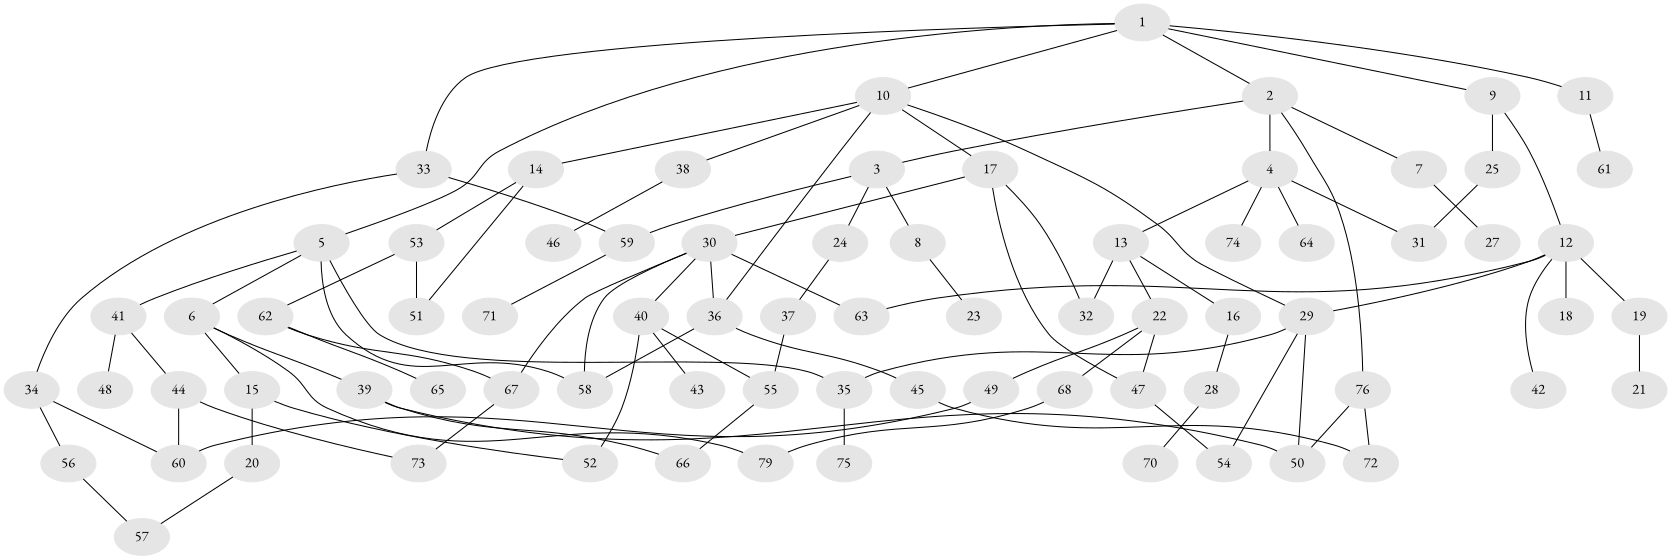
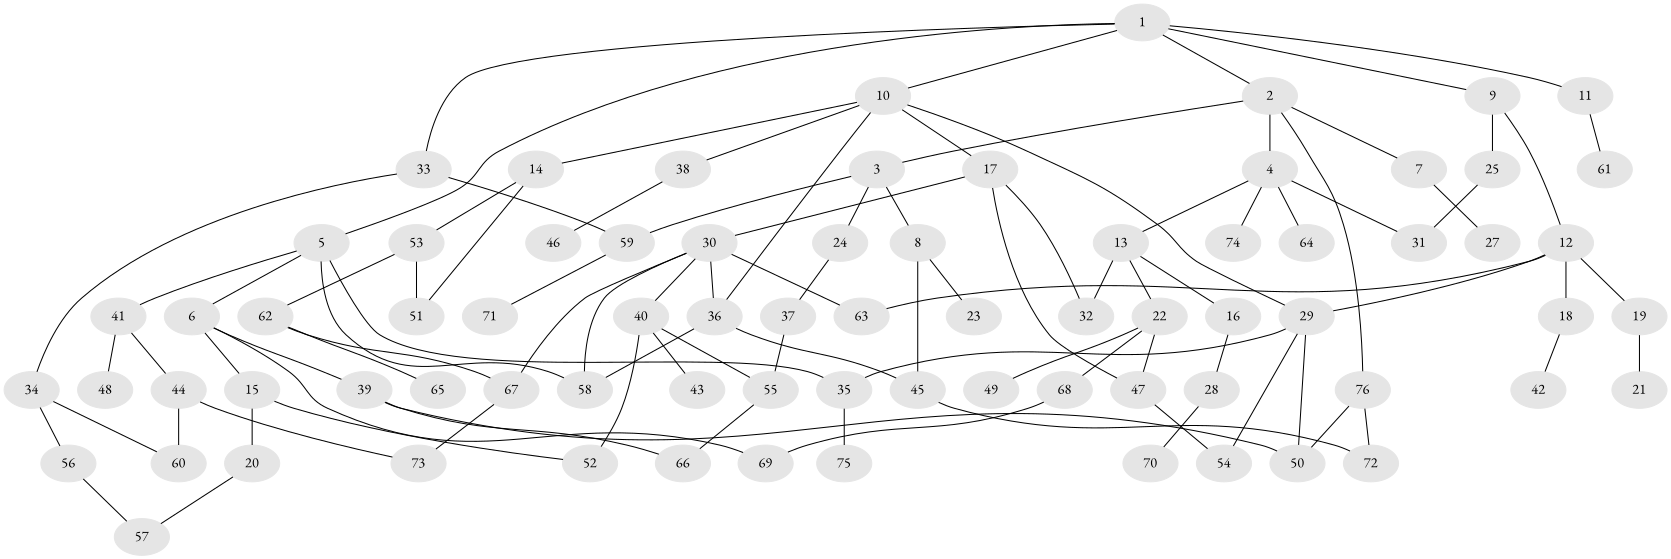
(1526, 313) -> (1552, 353)
none -> (918, 316)
(585, 427) -> none
(766, 463) -> (766, 463)
